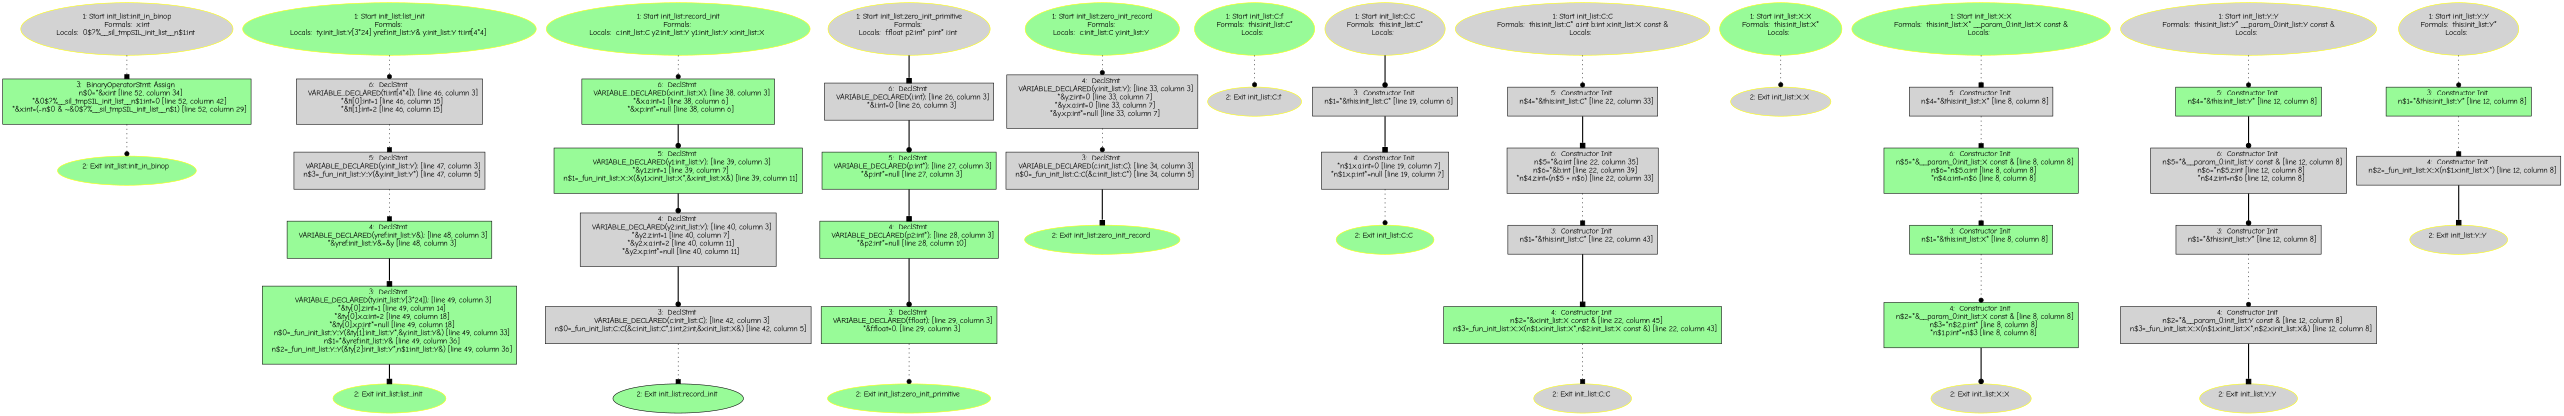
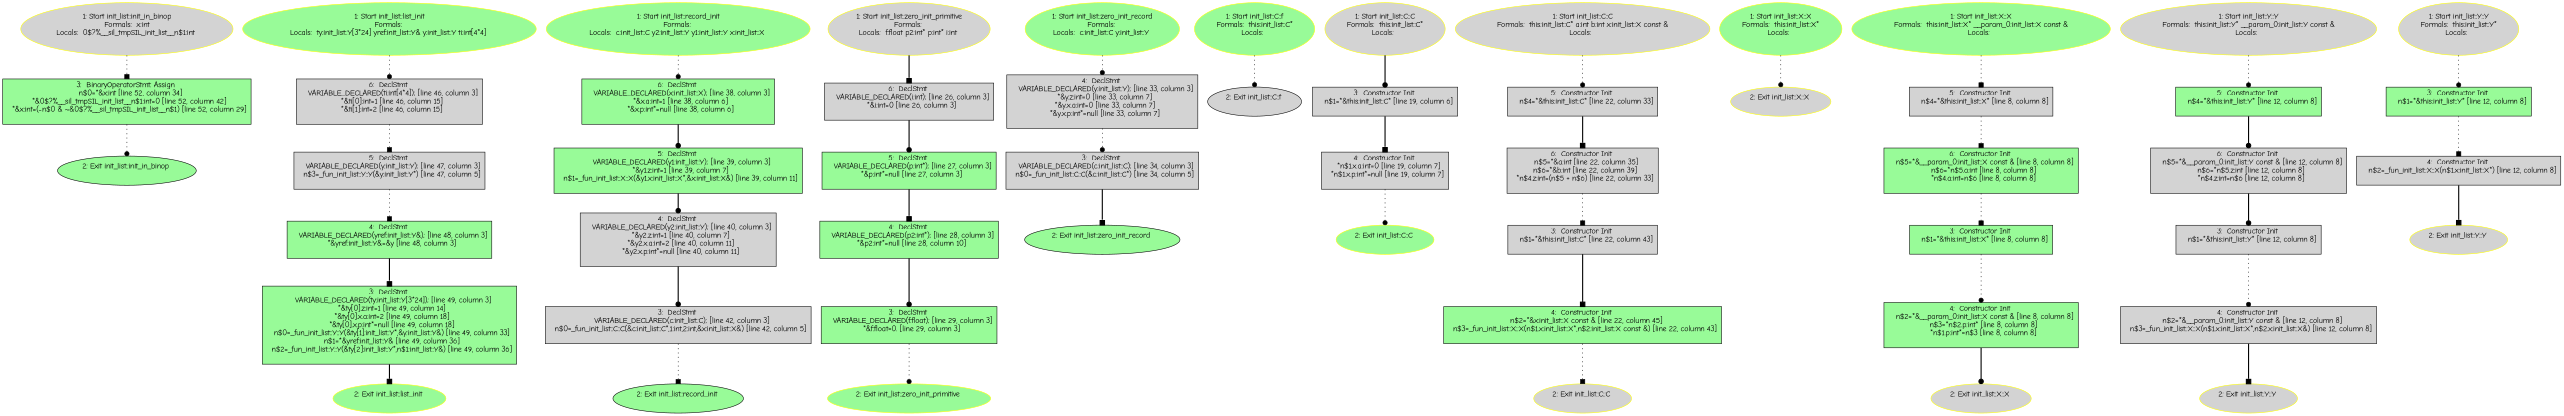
(1255, 102) -> (1255, 102)
(127, 171) -> (127, 171)
(1102, 240) -> (1102, 240)
